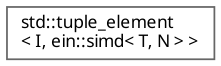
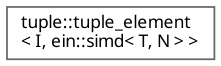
(111, 33) -> (111, 33)
